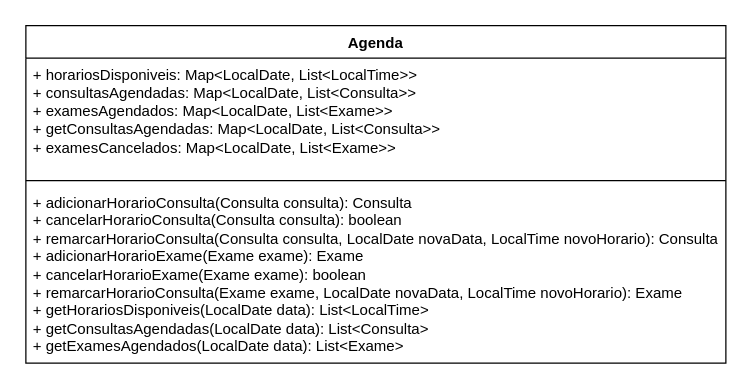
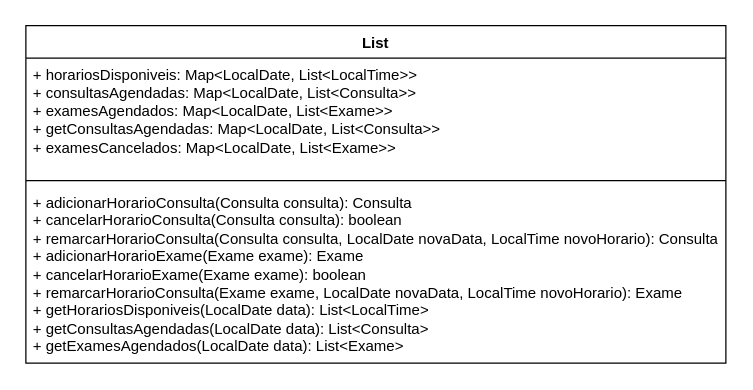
(376, 43) -> (376, 43)
